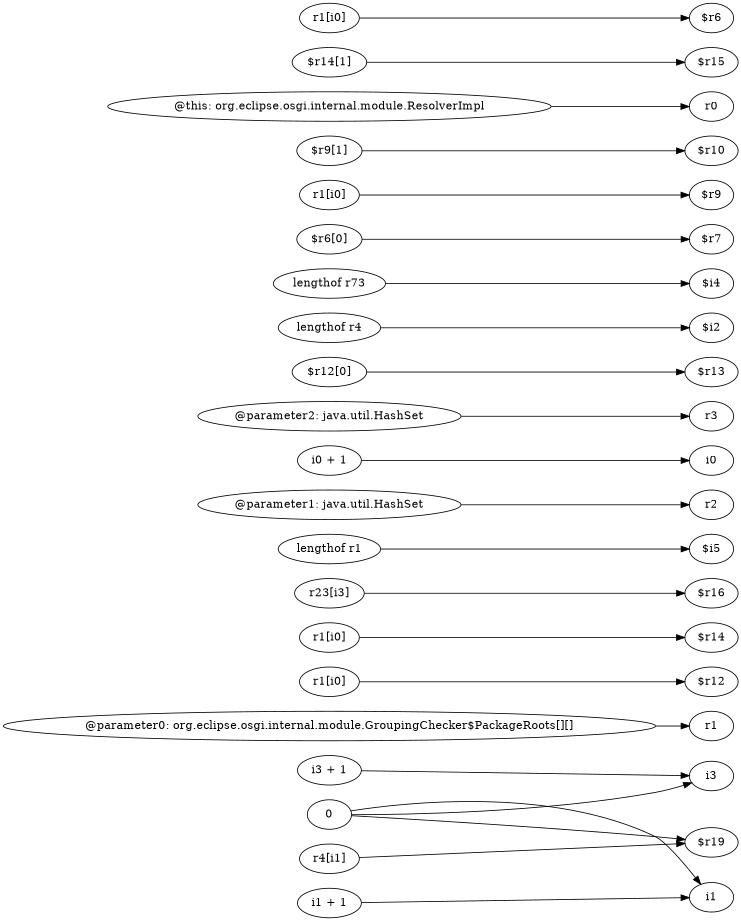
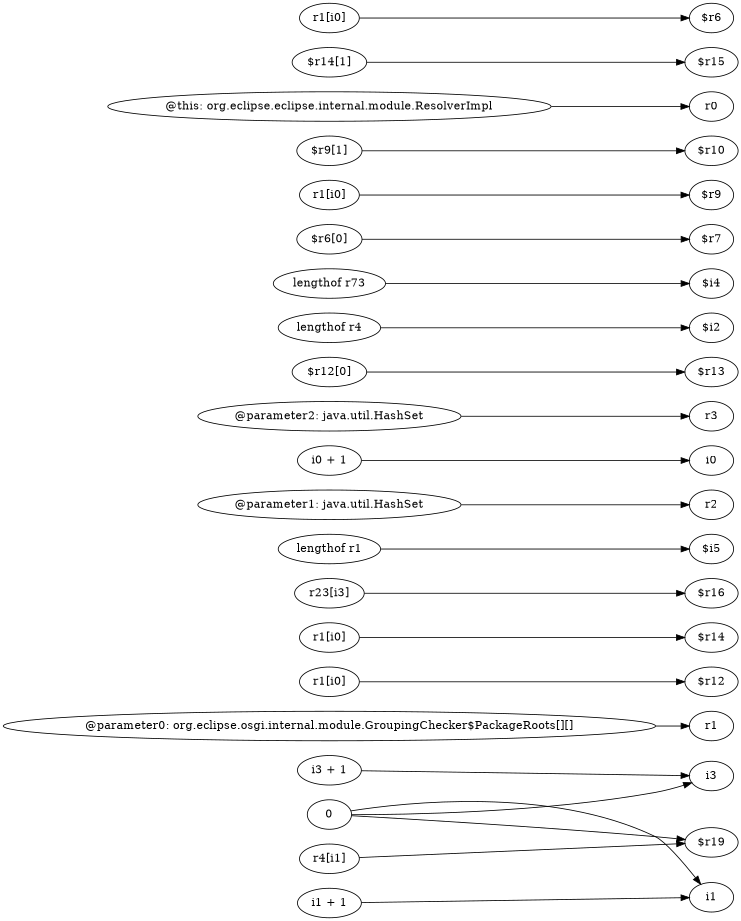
(329, 107) -> (329, 107)
